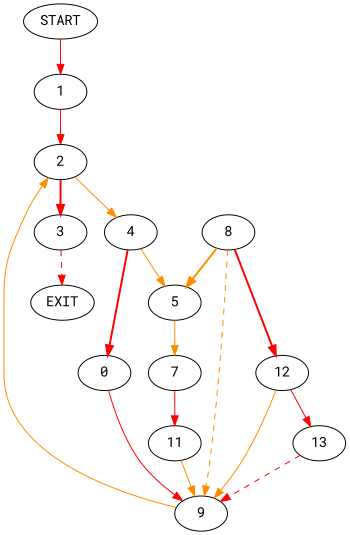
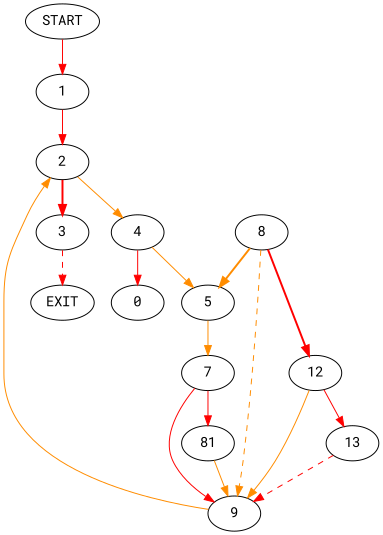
(119, 298) -> (138, 263)
(175, 443) -> (208, 443)
(132, 449) -> (170, 446)
